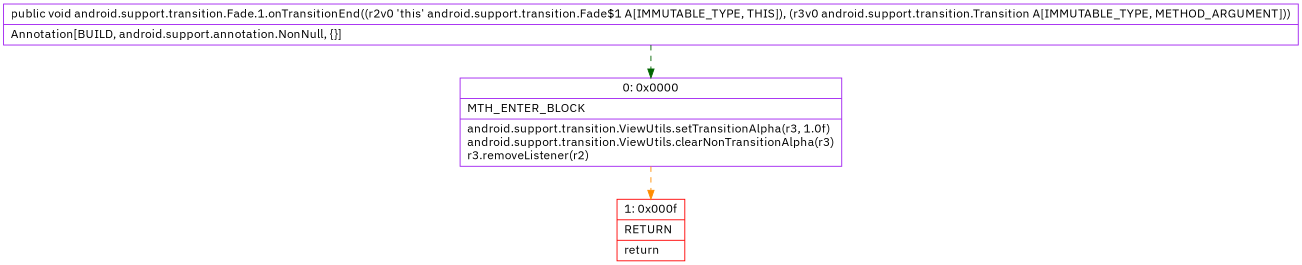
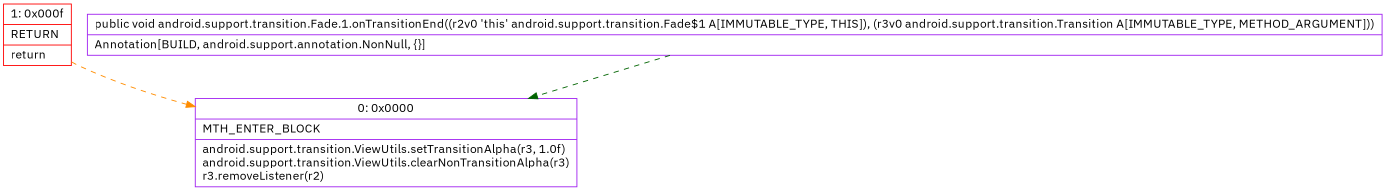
(651, 178) -> (128, 86)
